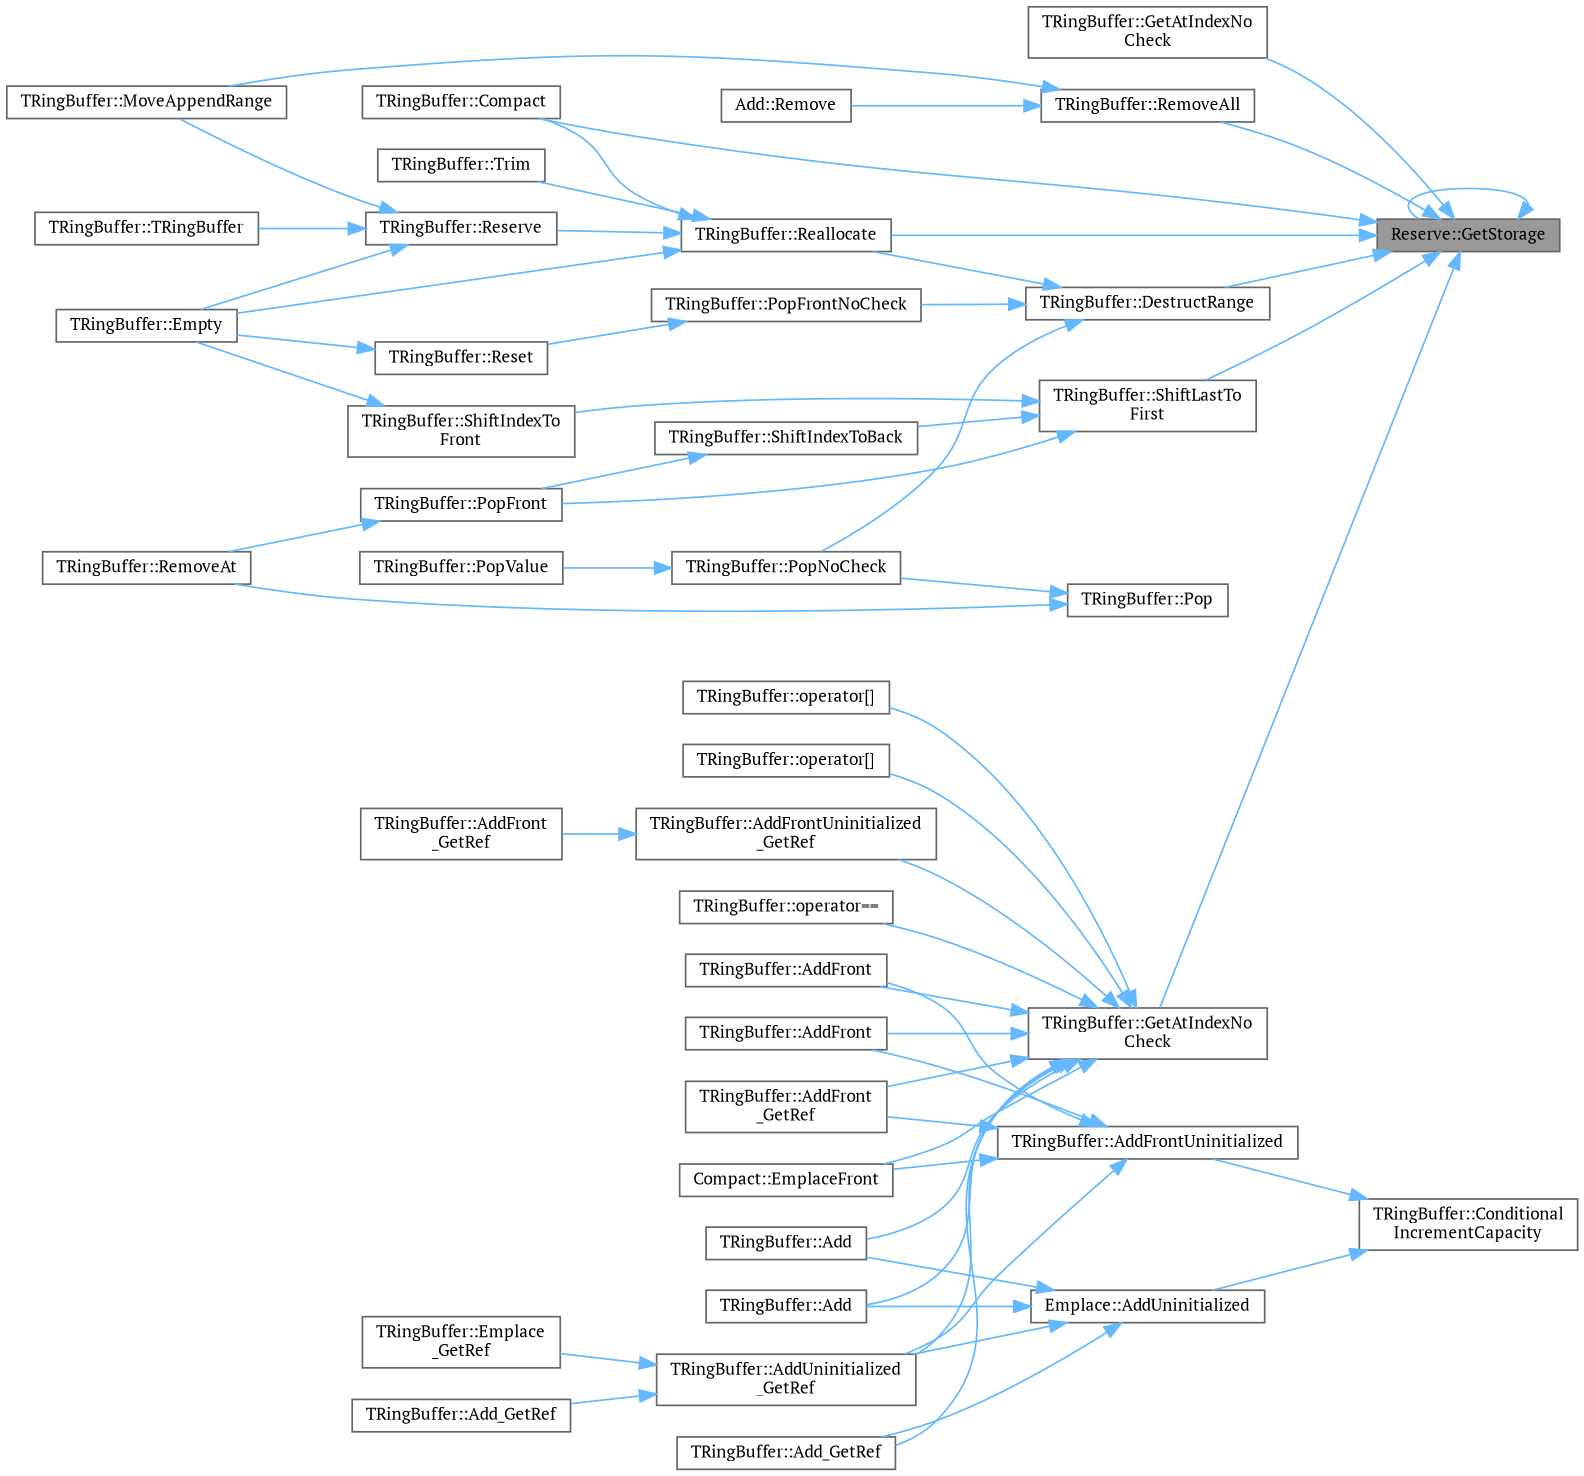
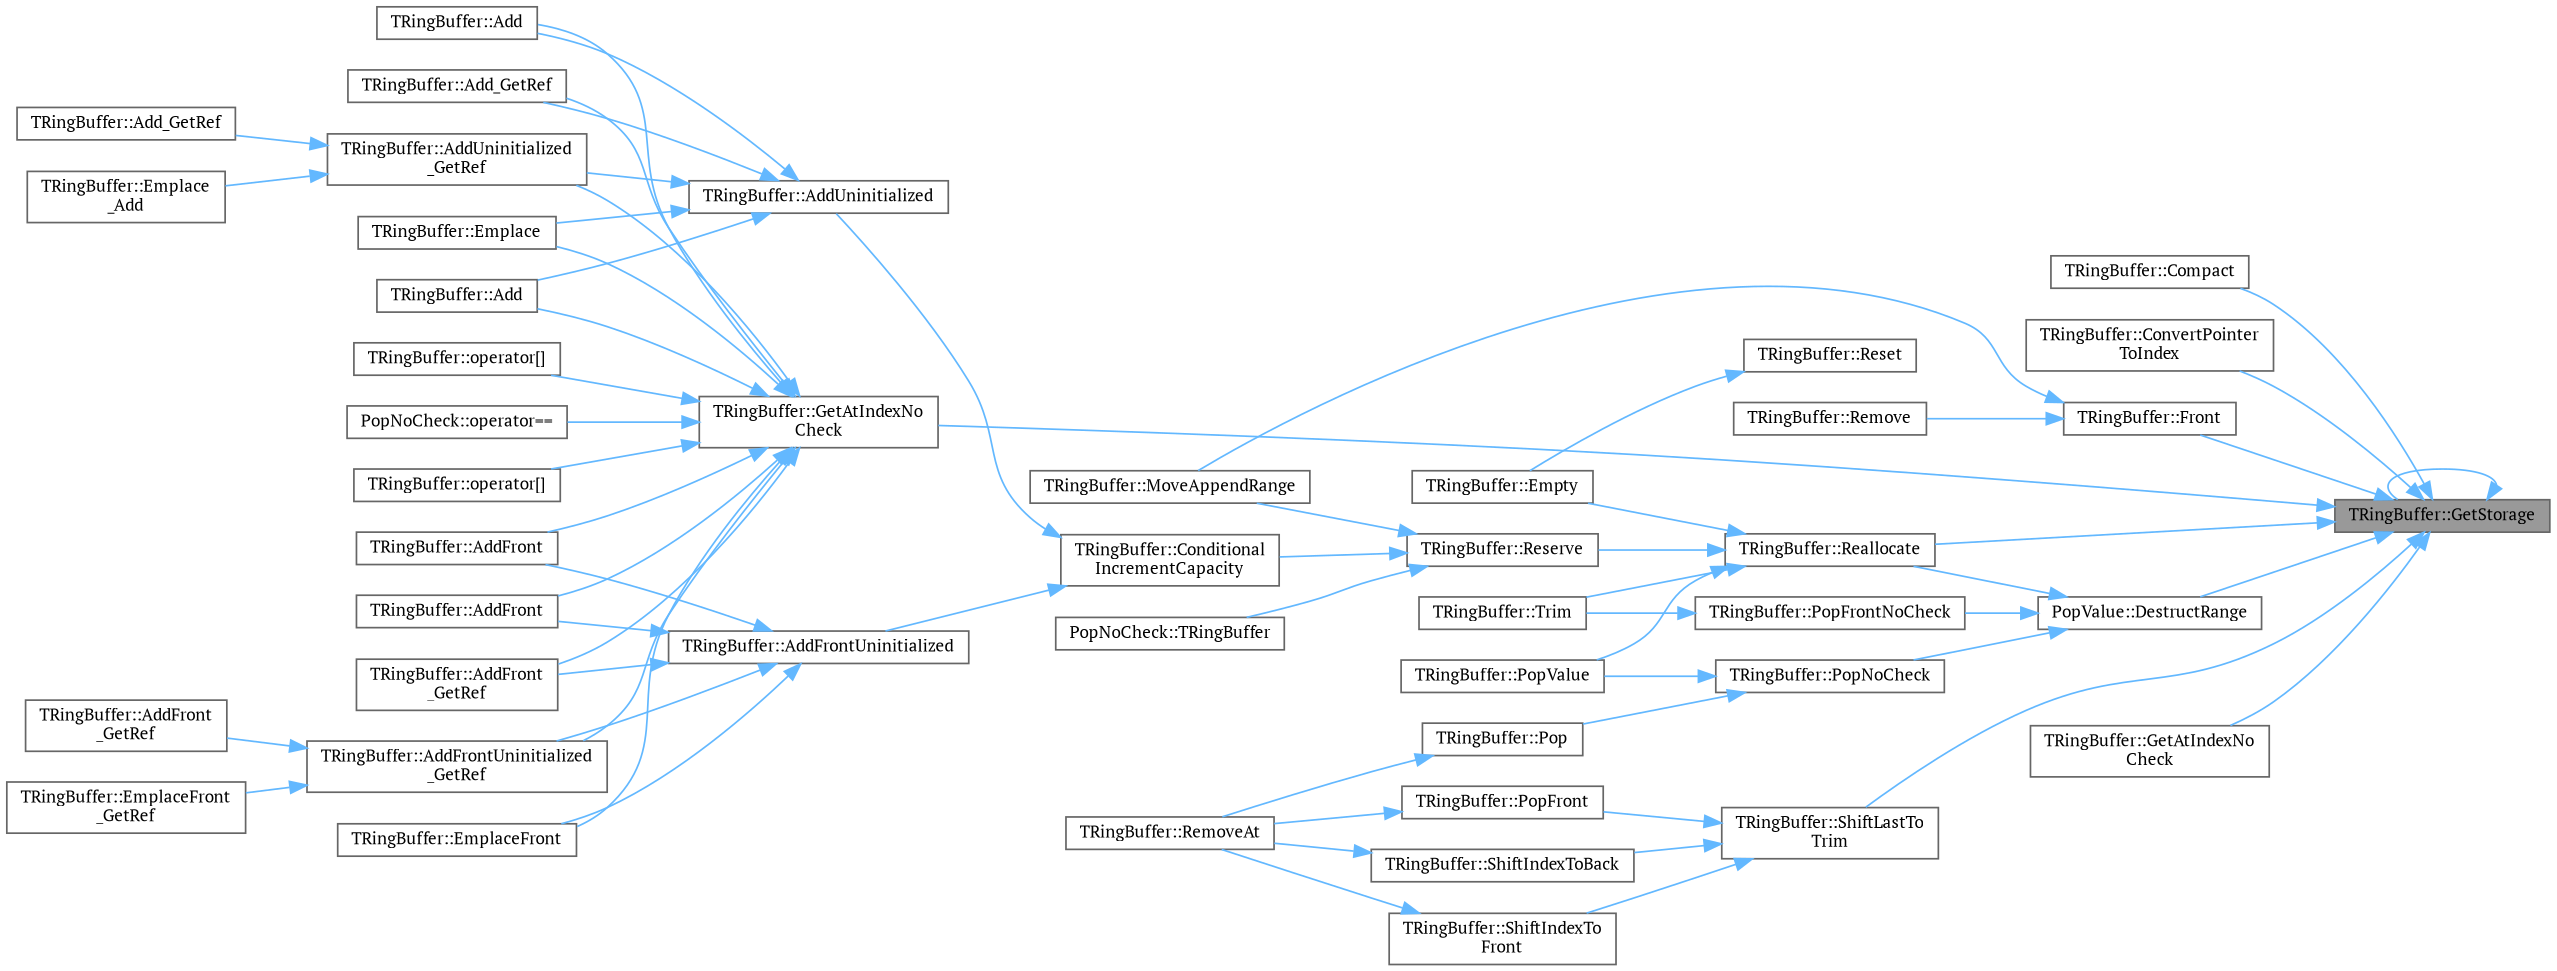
(786, 106) -> (1830, 419)
(1148, 106) -> (2150, 419)
(609, 169) -> (1656, 624)
(147, 229) -> (1170, 634)
none -> (457, 233)
(1468, 235) -> (2442, 516)
(296, 280) -> (1335, 555)
(1148, 304) -> (2150, 613)
(608, 334) -> (1632, 613)
none -> (2150, 345)
(282, 371) -> (1312, 879)
(1148, 406) -> (1830, 833)
(615, 473) -> (1314, 847)
(976, 585) -> (1656, 710)
none -> (126, 808)
(786, 907) -> (457, 422)
(786, 1180) -> (457, 840)
(1009, 1265) -> (659, 708)
(1148, 1306) -> (819, 197)
(461, 1342) -> (126, 197)
